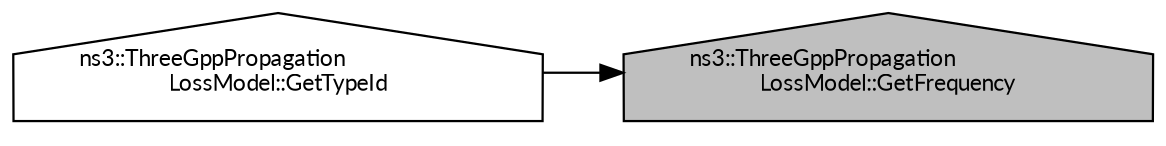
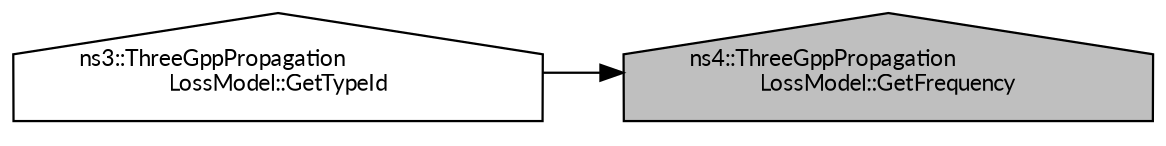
(888, 73) -> (888, 73)
